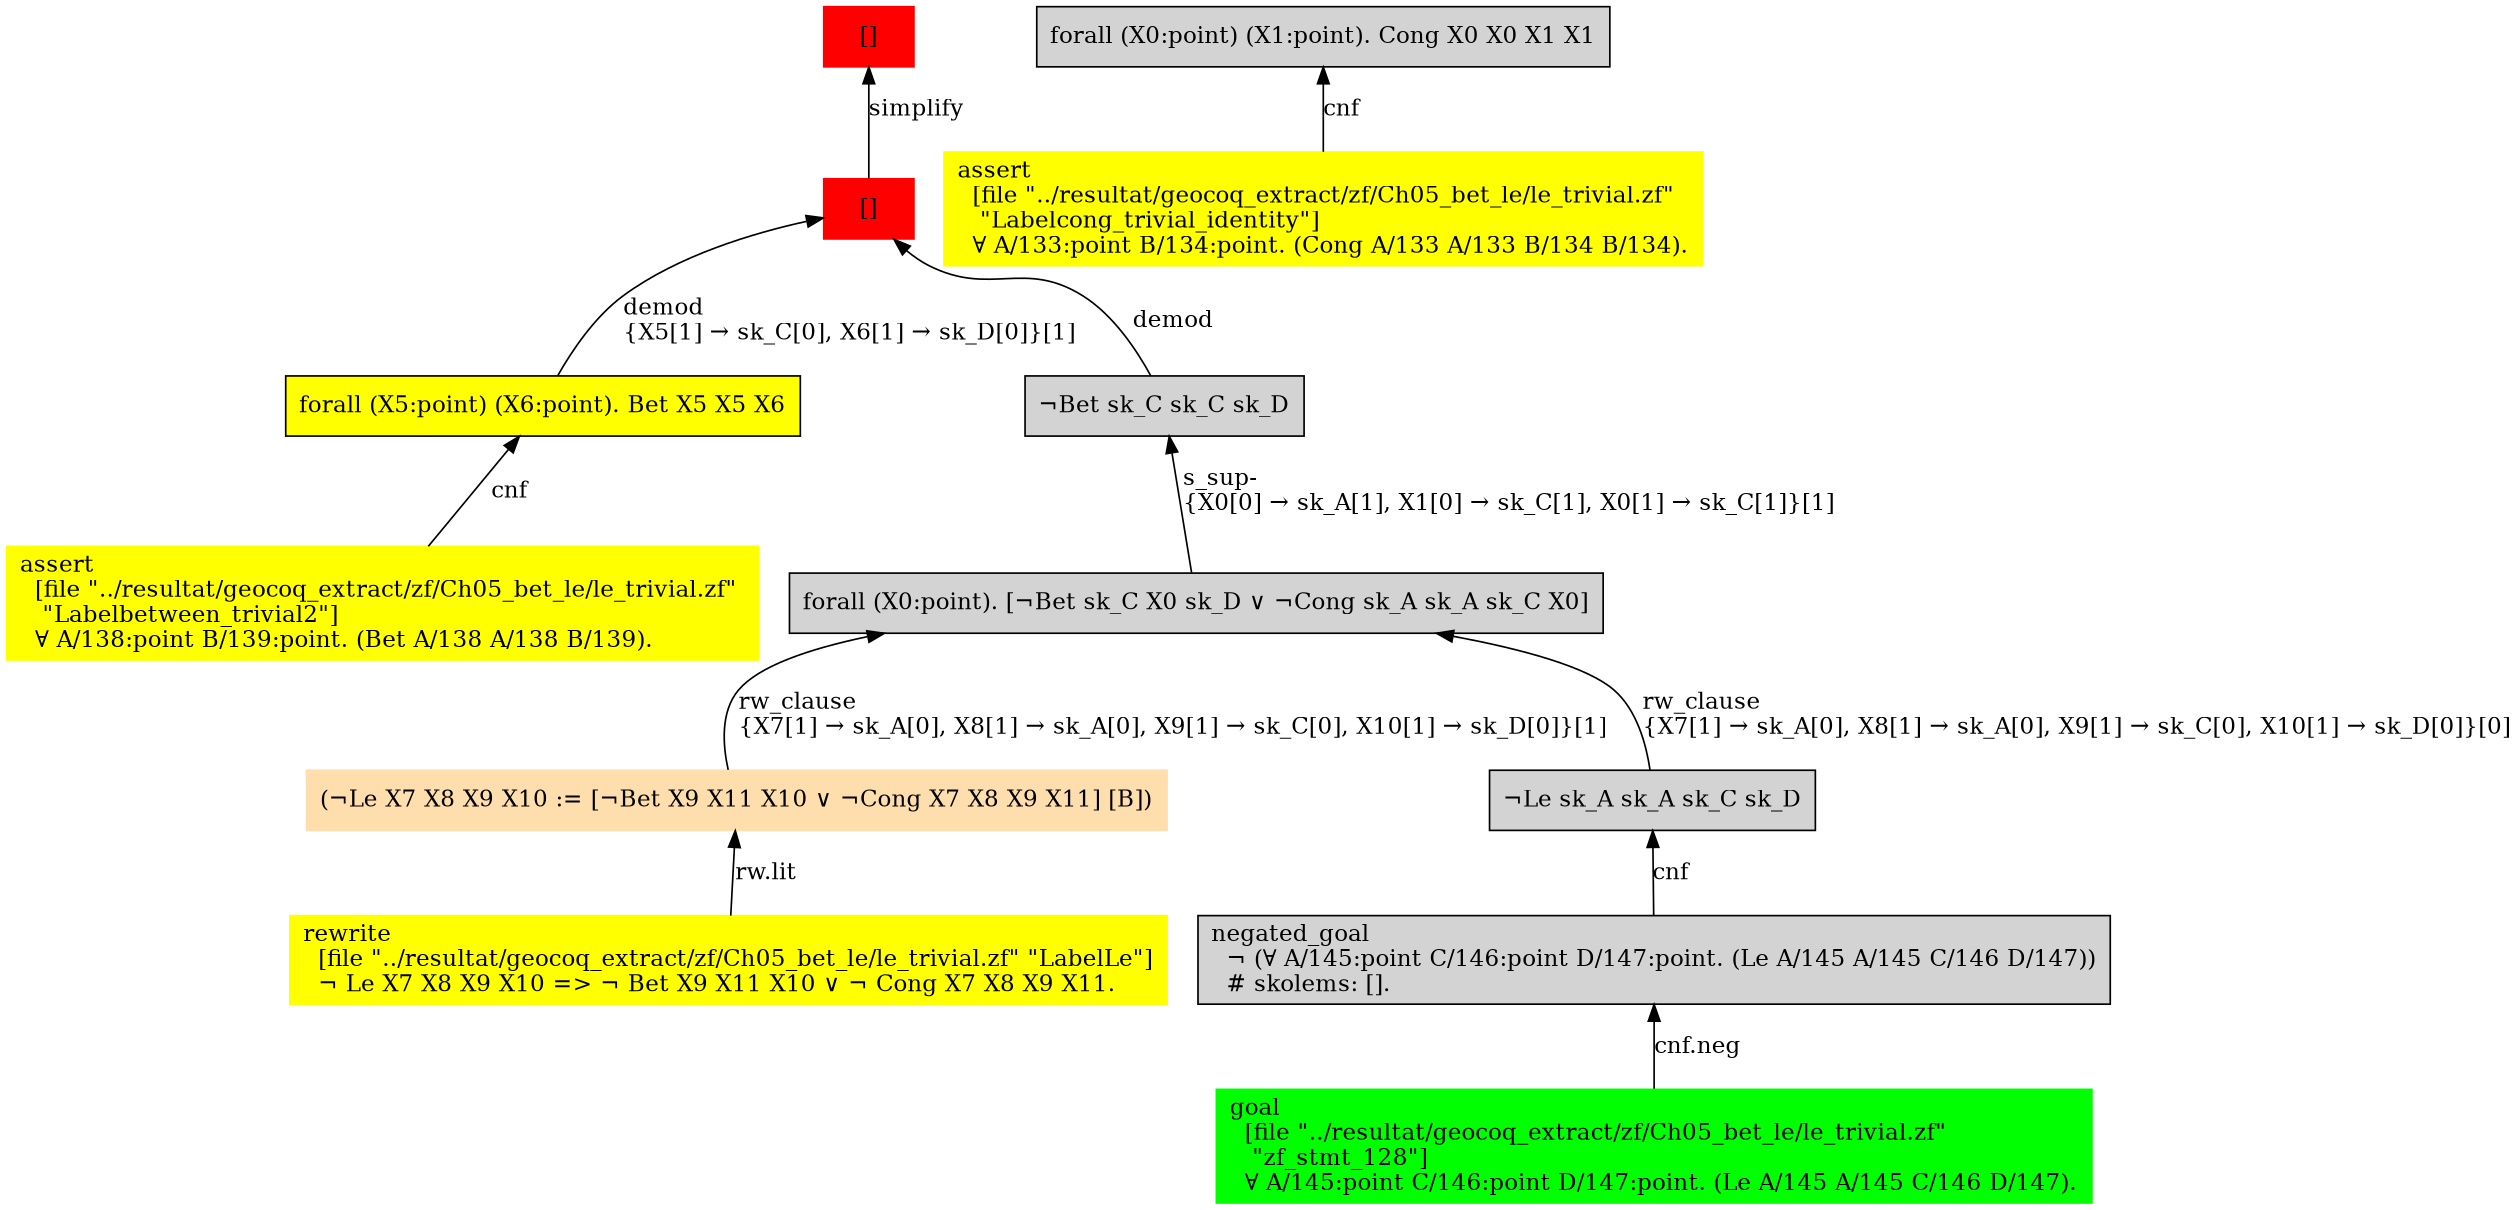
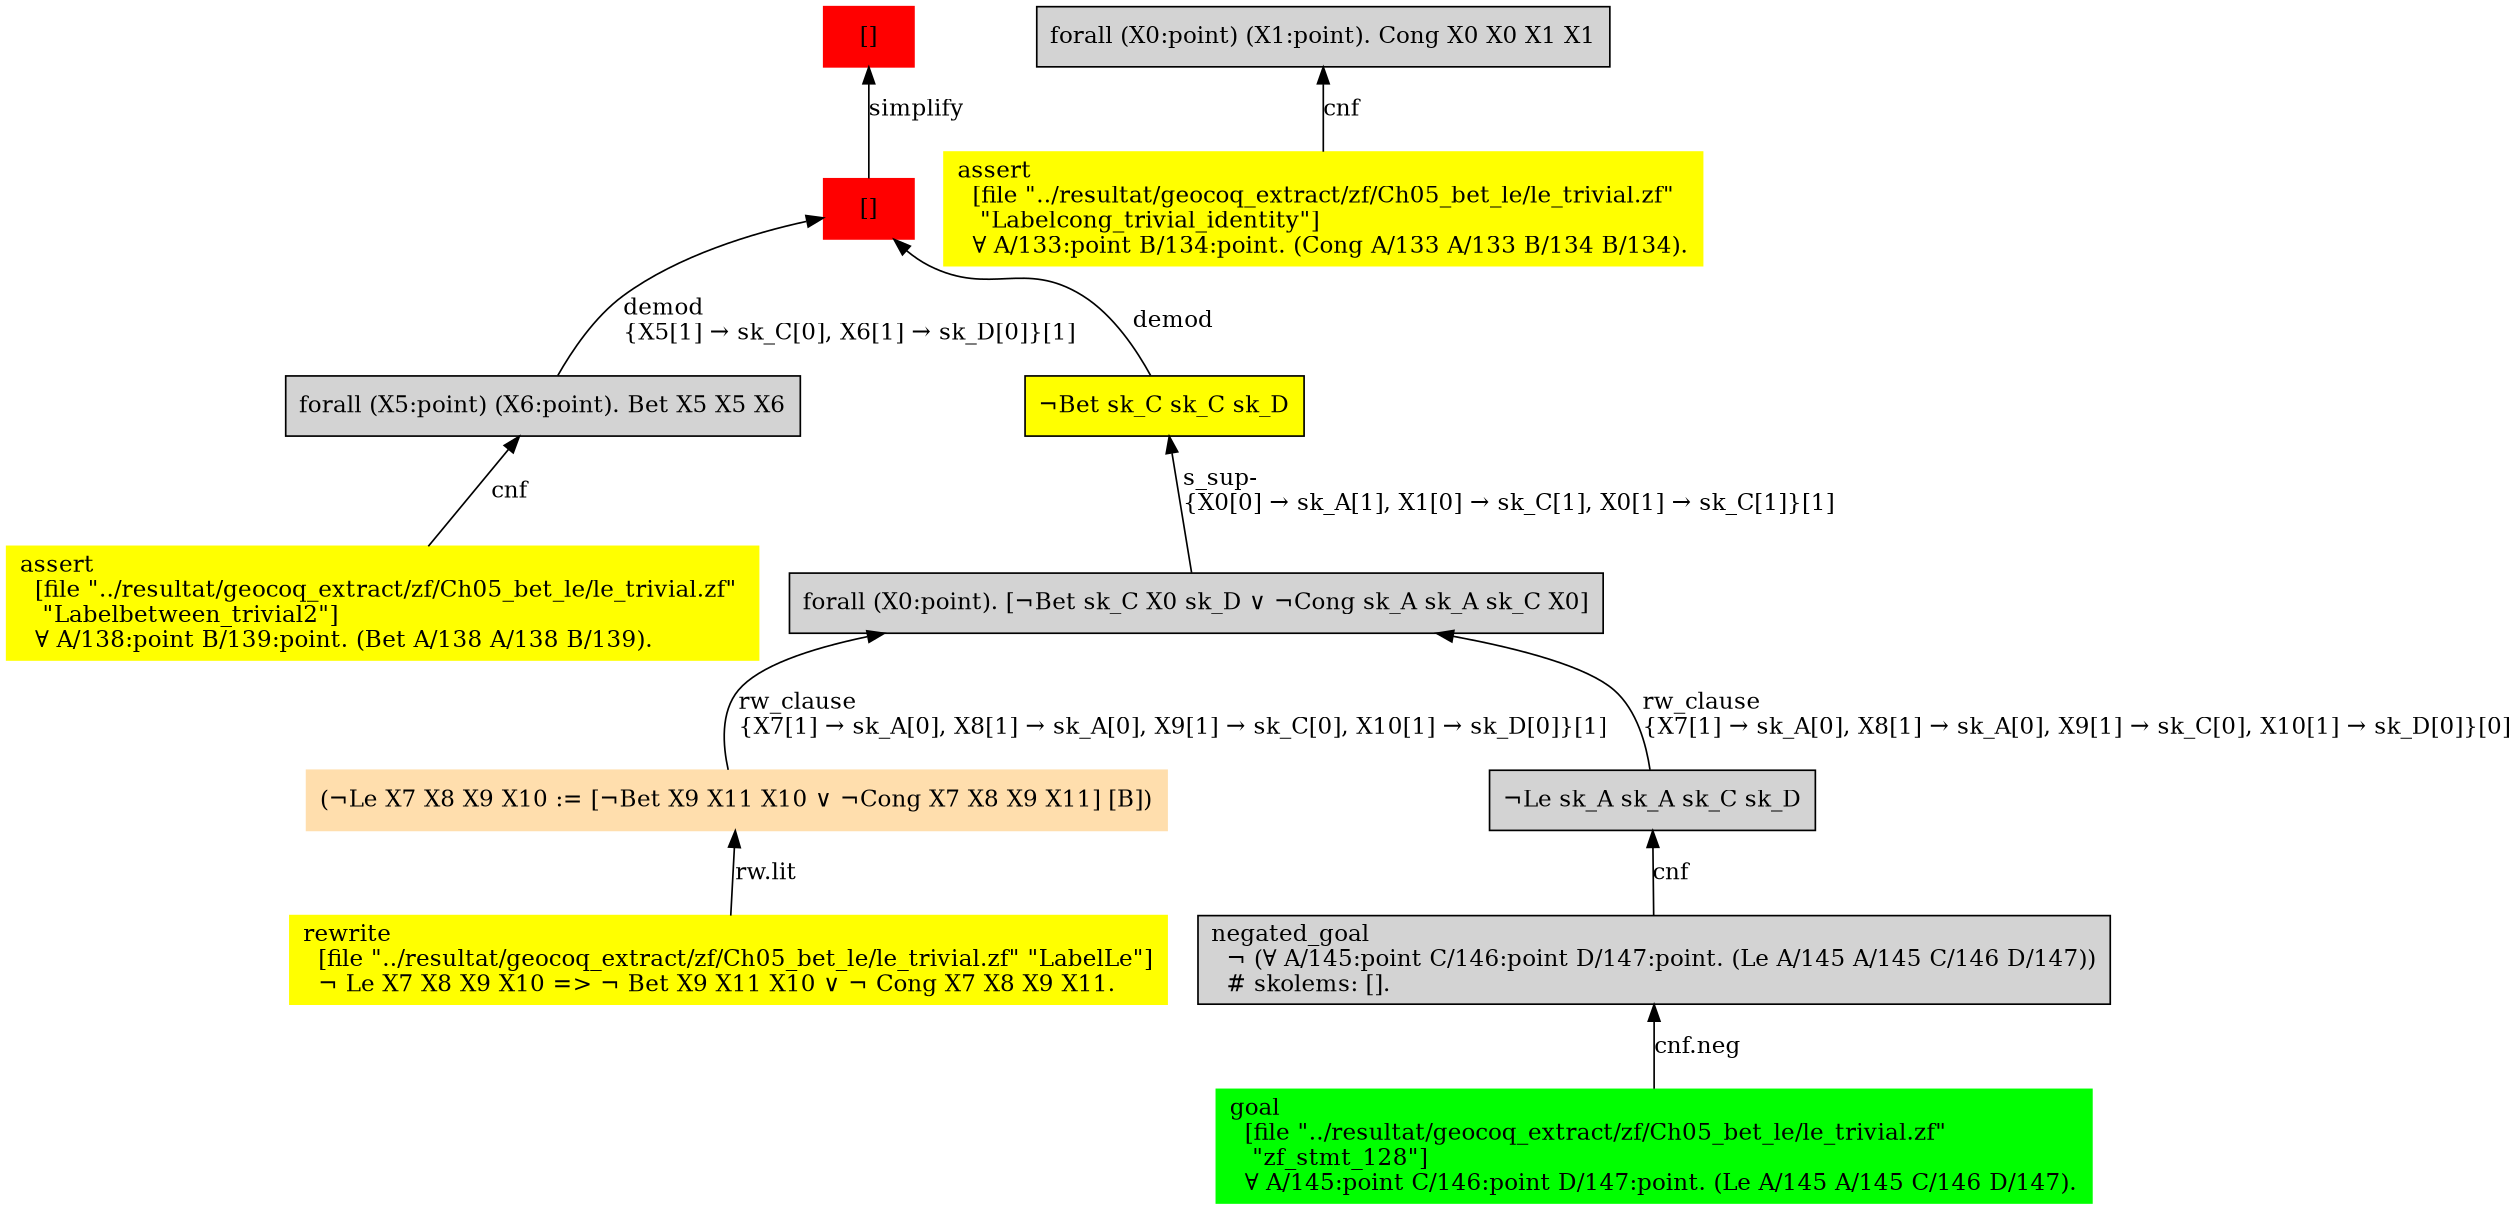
(543, 406) -> (543, 406)
(1165, 406) -> (1165, 406)
